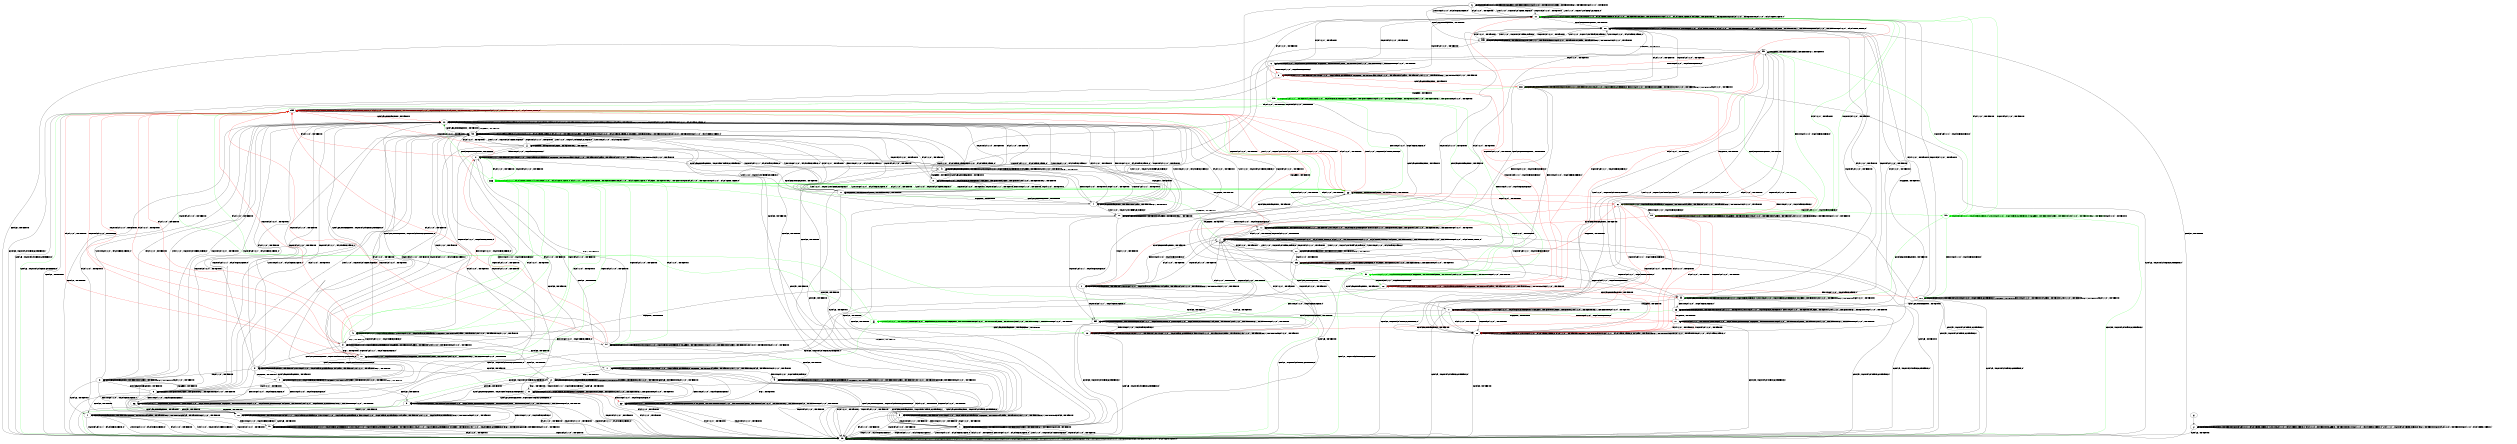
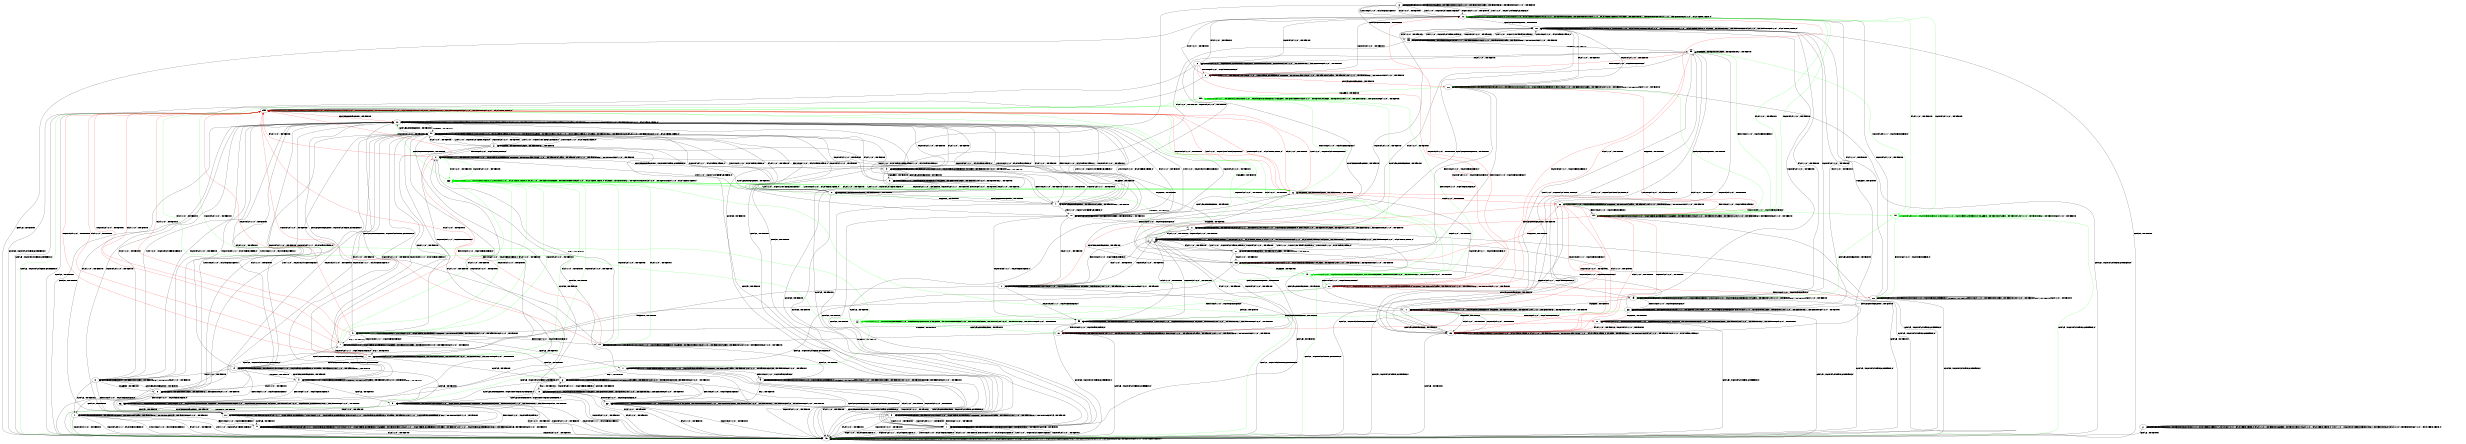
(878, 117) -> (835, 117)
(576, 393) -> (574, 393)
(2194, 415) -> none
